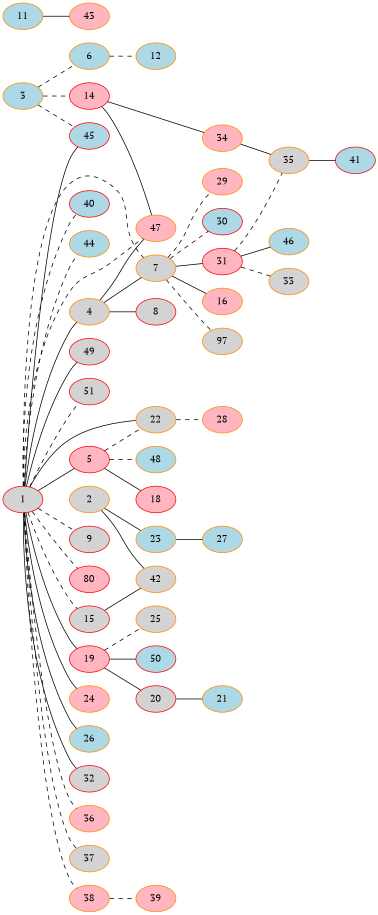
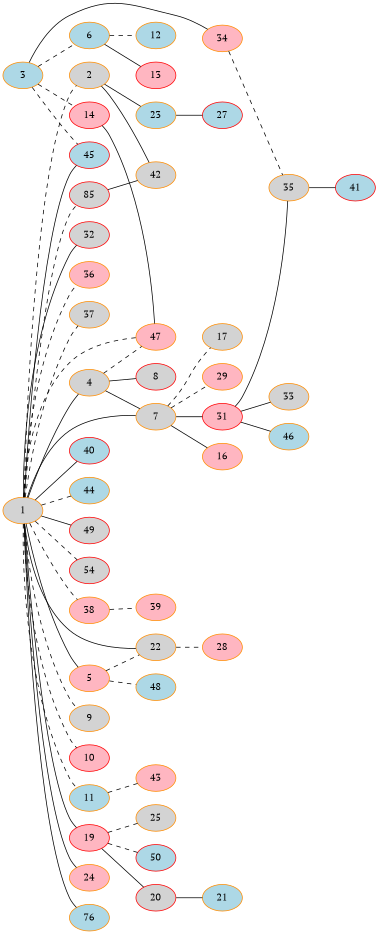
(56, 16) -> (123, 788)
none -> (156, 75)
(156, 117) -> (108, 4)
(256, 149) -> (256, 113)
(261, 213) -> (274, 307)
(222, 222) -> none
(37, 268) -> (65, 434)
(122, 269) -> (123, 360)
(256, 272) -> (256, 407)
none -> (35, 289)
(222, 341) -> (222, 337)
(33, 346) -> (56, 481)
(89, 392) -> (89, 570)
(89, 460) -> (89, 678)
(23, 499) -> (23, 511)
(156, 499) -> none
(89, 539) -> (89, 718)
(222, 539) -> (222, 115)
(89, 579) -> (89, 758)
(89, 619) -> (89, 195)
(123, 659) -> (123, 848)
none -> (33, 660)
(89, 739) -> (89, 918)
